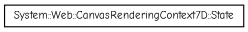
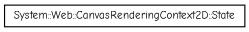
(124, 16) -> (125, 16)
